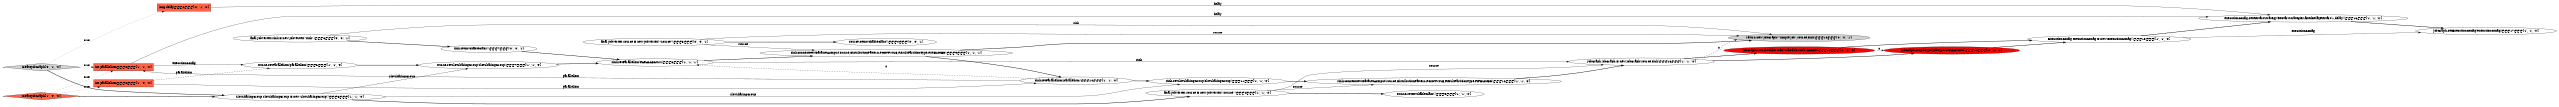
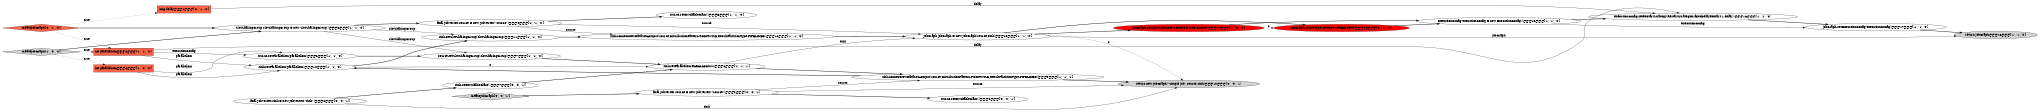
none -> (1996, 35)
(41, 67) -> (41, 28)
(865, 73) -> (501, 67)
(199, 76) -> (215, 61)
(583, 78) -> (196, 62)
(41, 96) -> (41, 52)
none -> (490, 96)
